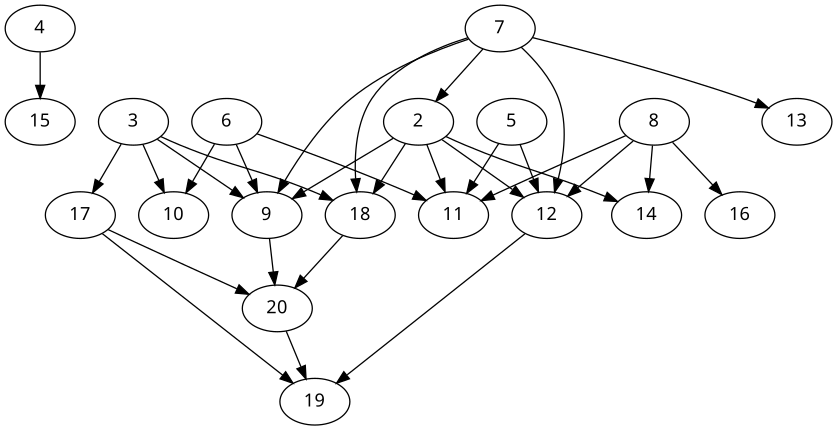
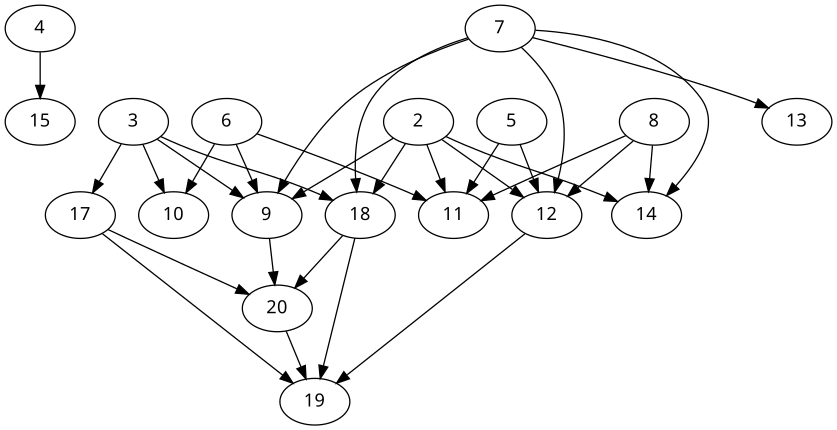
(464, 70) -> (664, 65)
(740, 215) -> none
none -> (339, 302)
